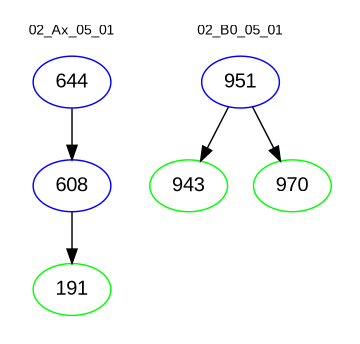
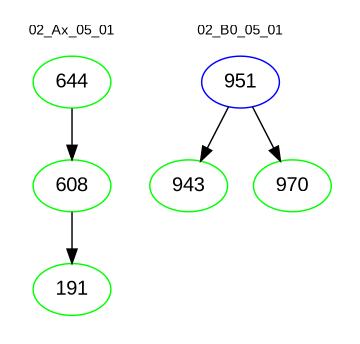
(72, 82) -> (72, 82)
(72, 186) -> (72, 186)
